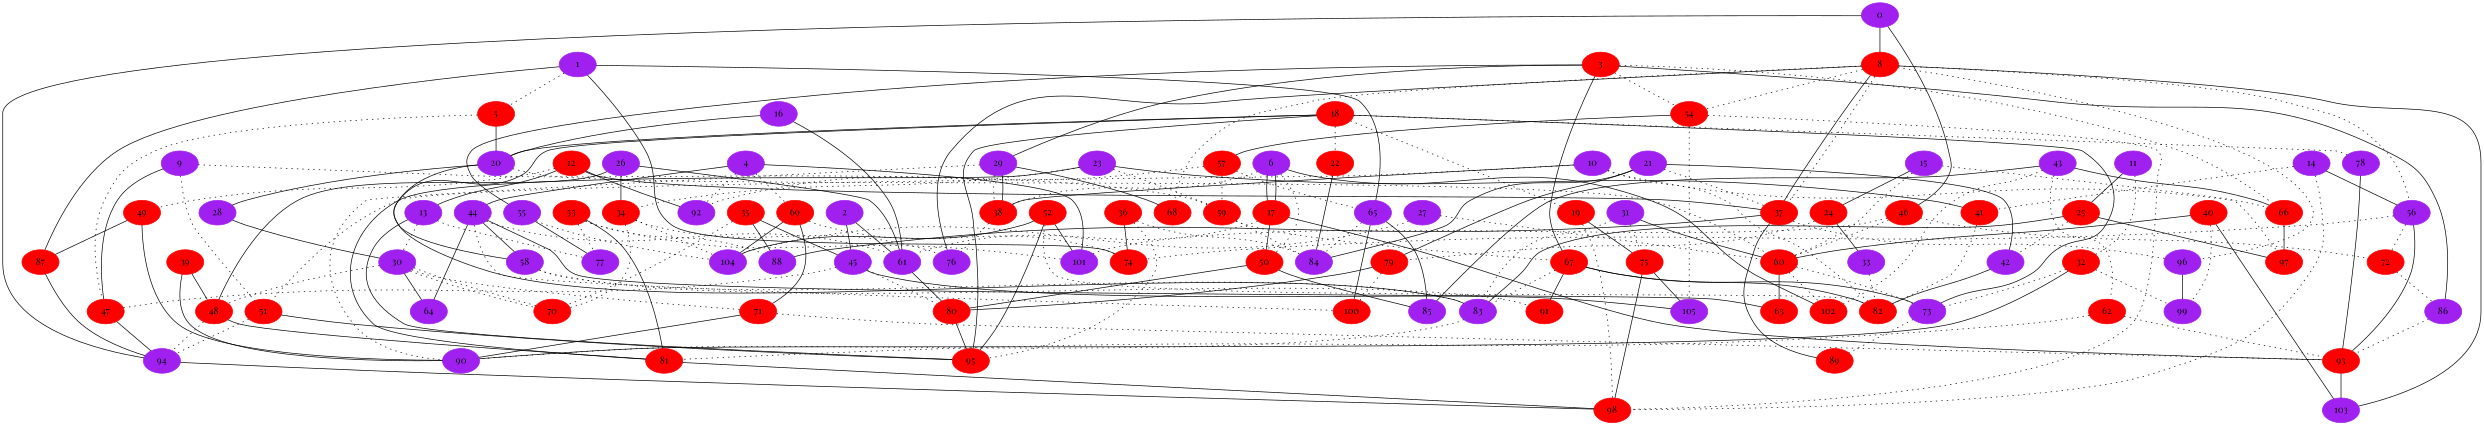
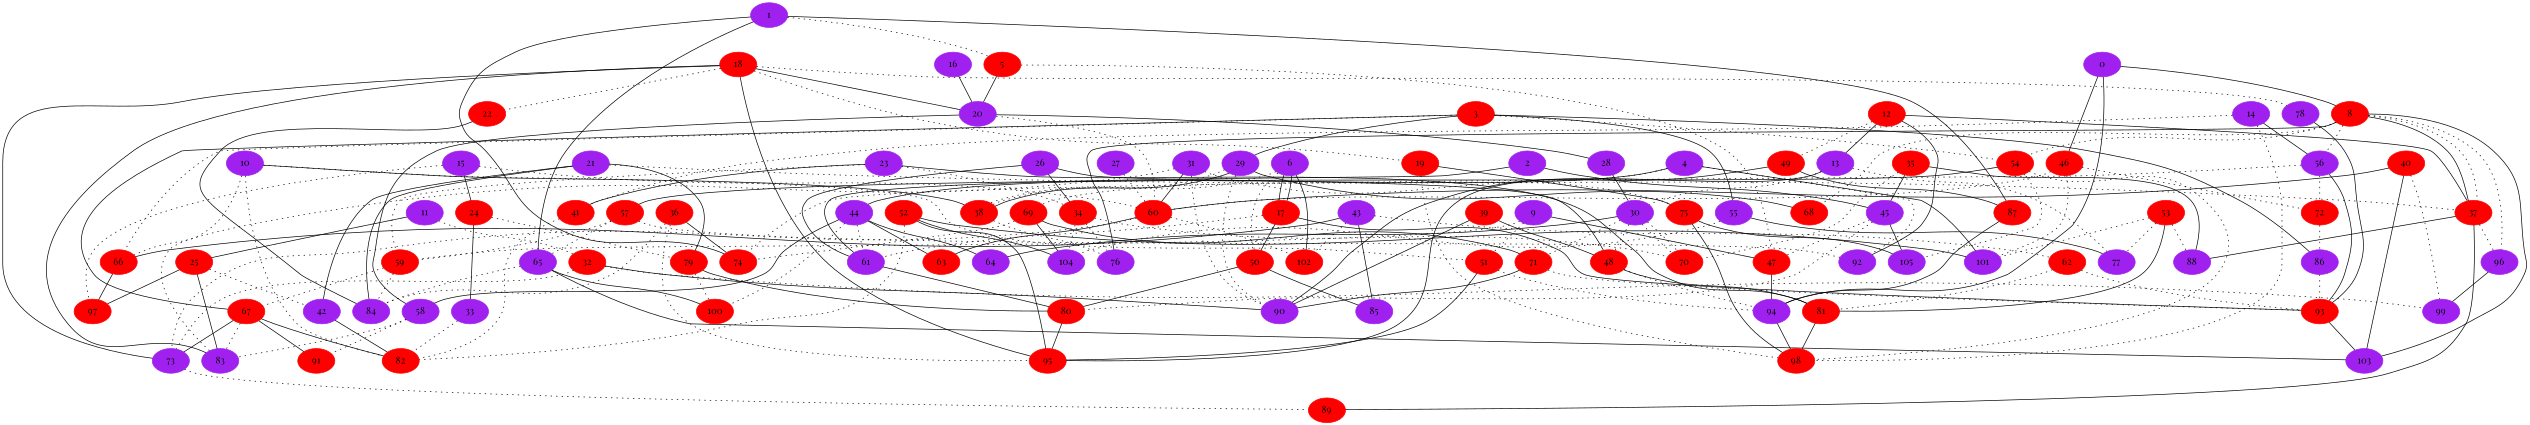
(855, 163) -> none
(1159, 245) -> none
(1420, 263) -> (1444, 340)
(973, 348) -> (1208, 253)
